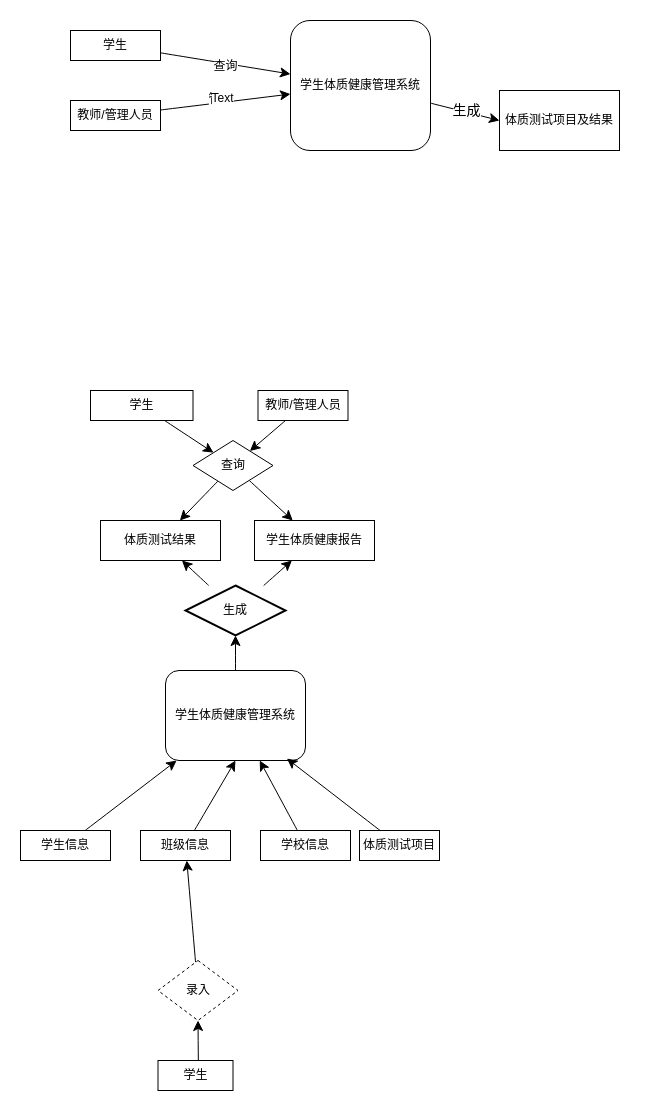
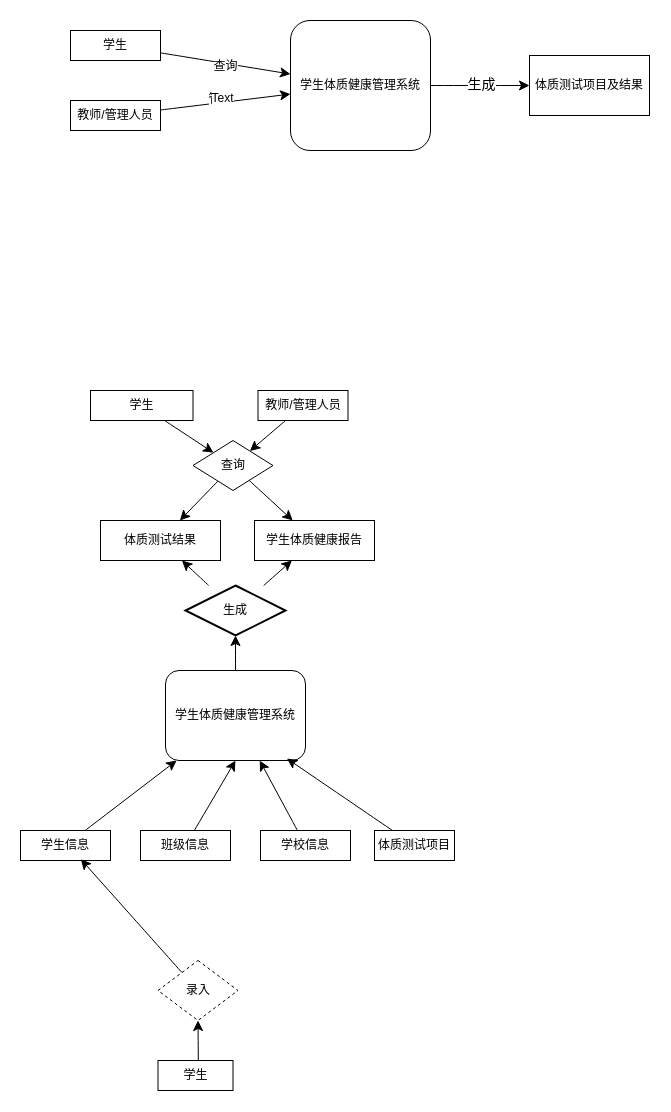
(560, 121) -> (590, 86)
(400, 846) -> (415, 846)
(191, 914) -> none
none -> (134, 918)
